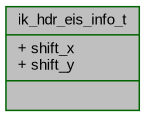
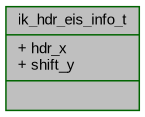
(47, 49) -> (43, 49)
